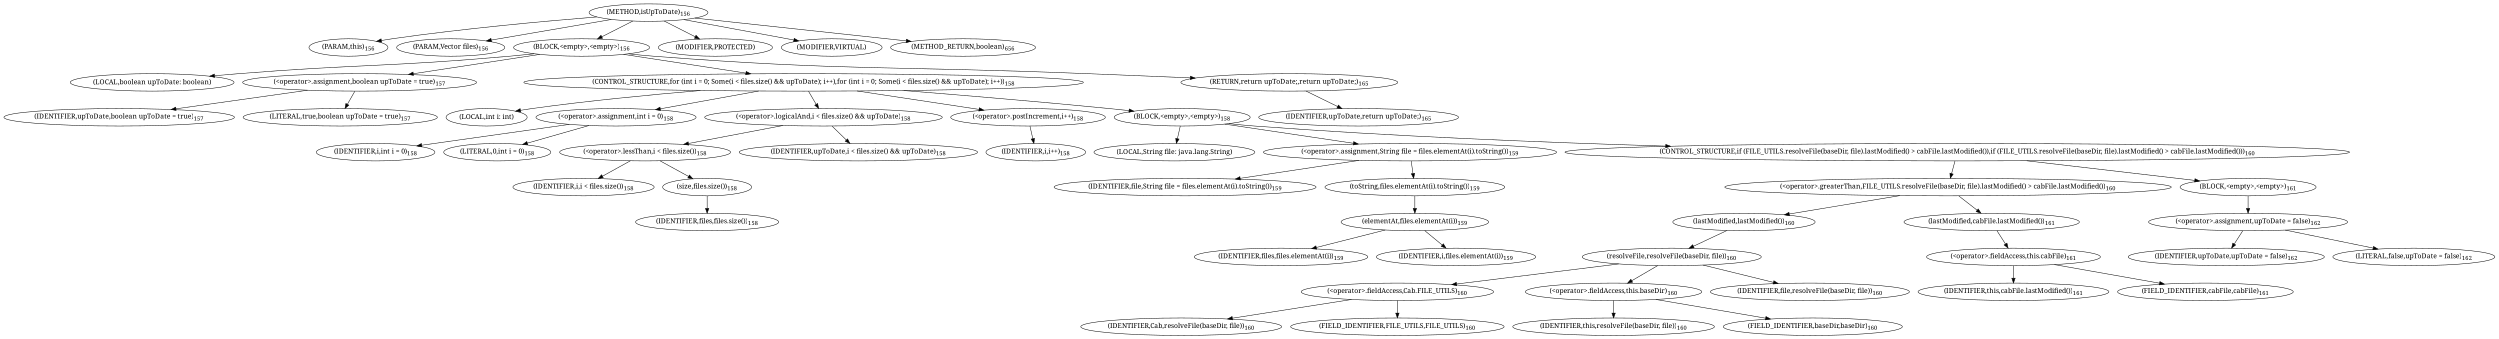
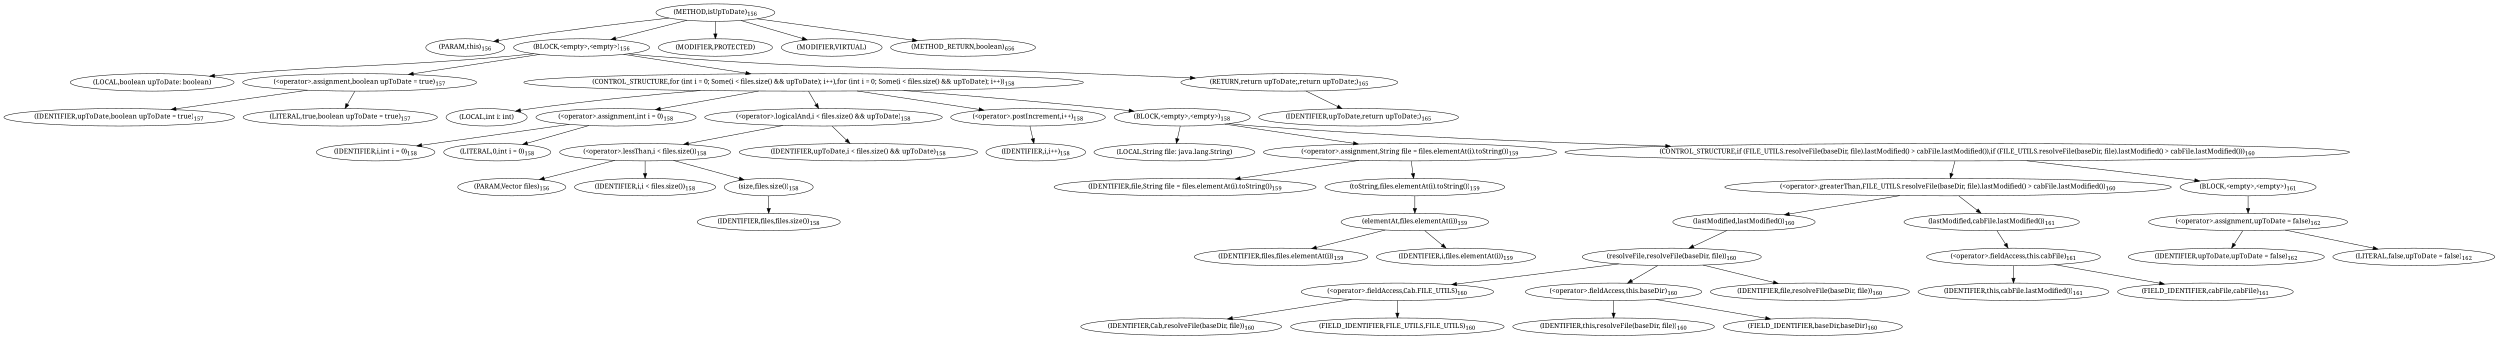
(551, 30) -> (580, 169)
